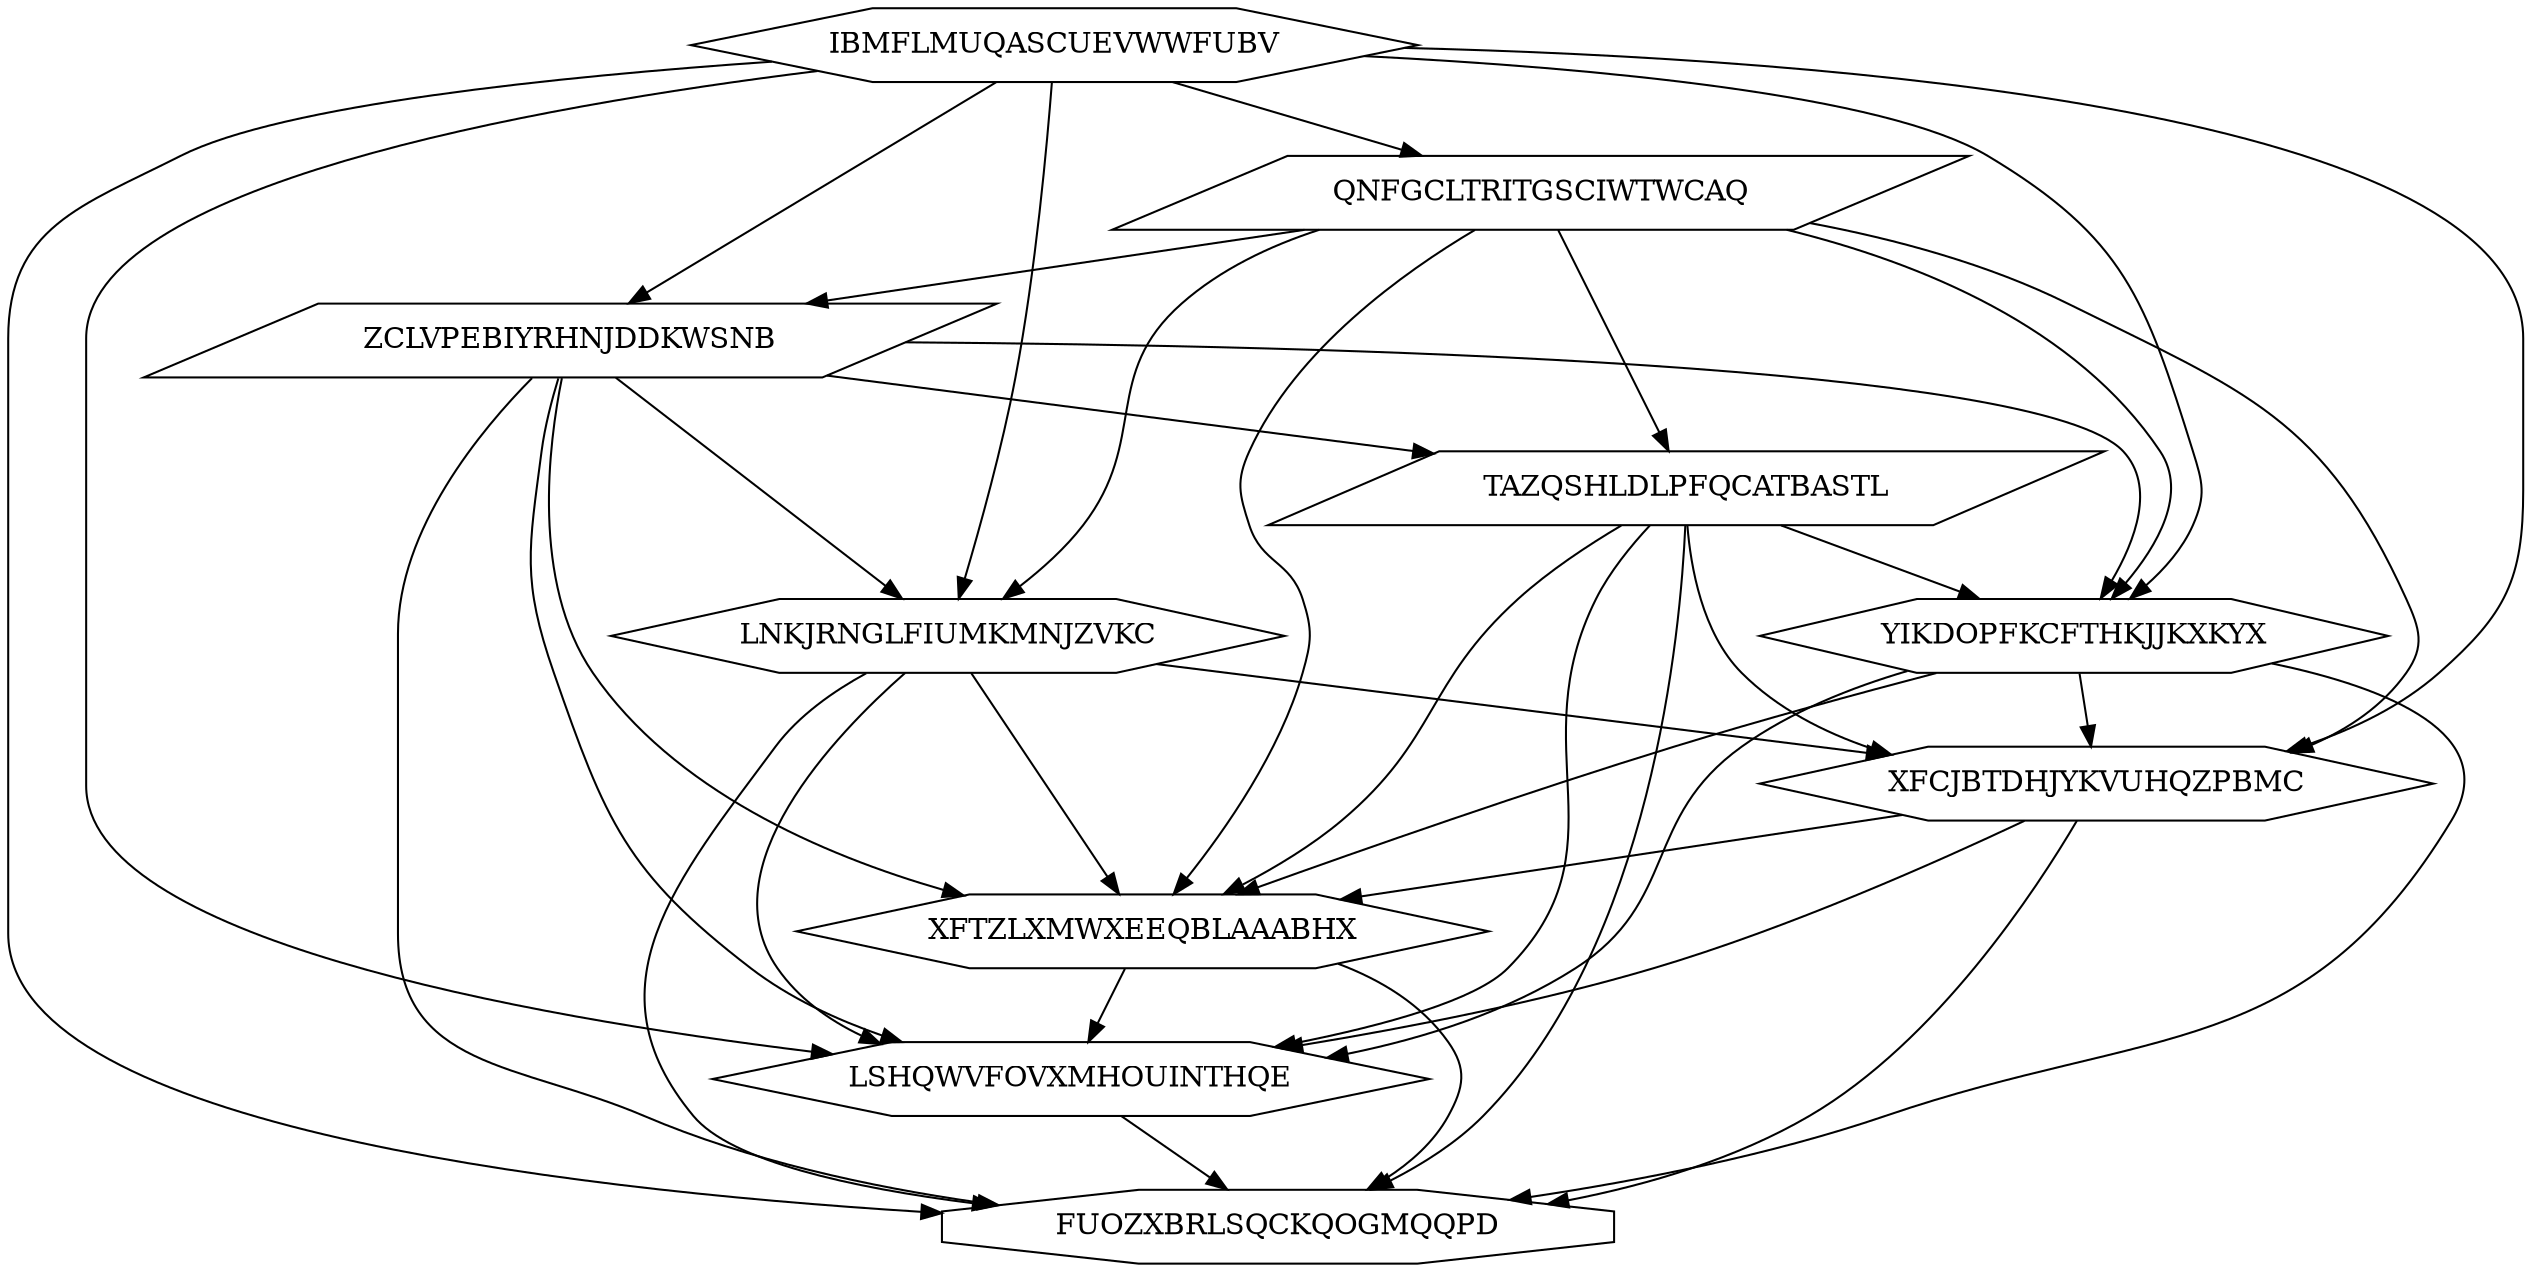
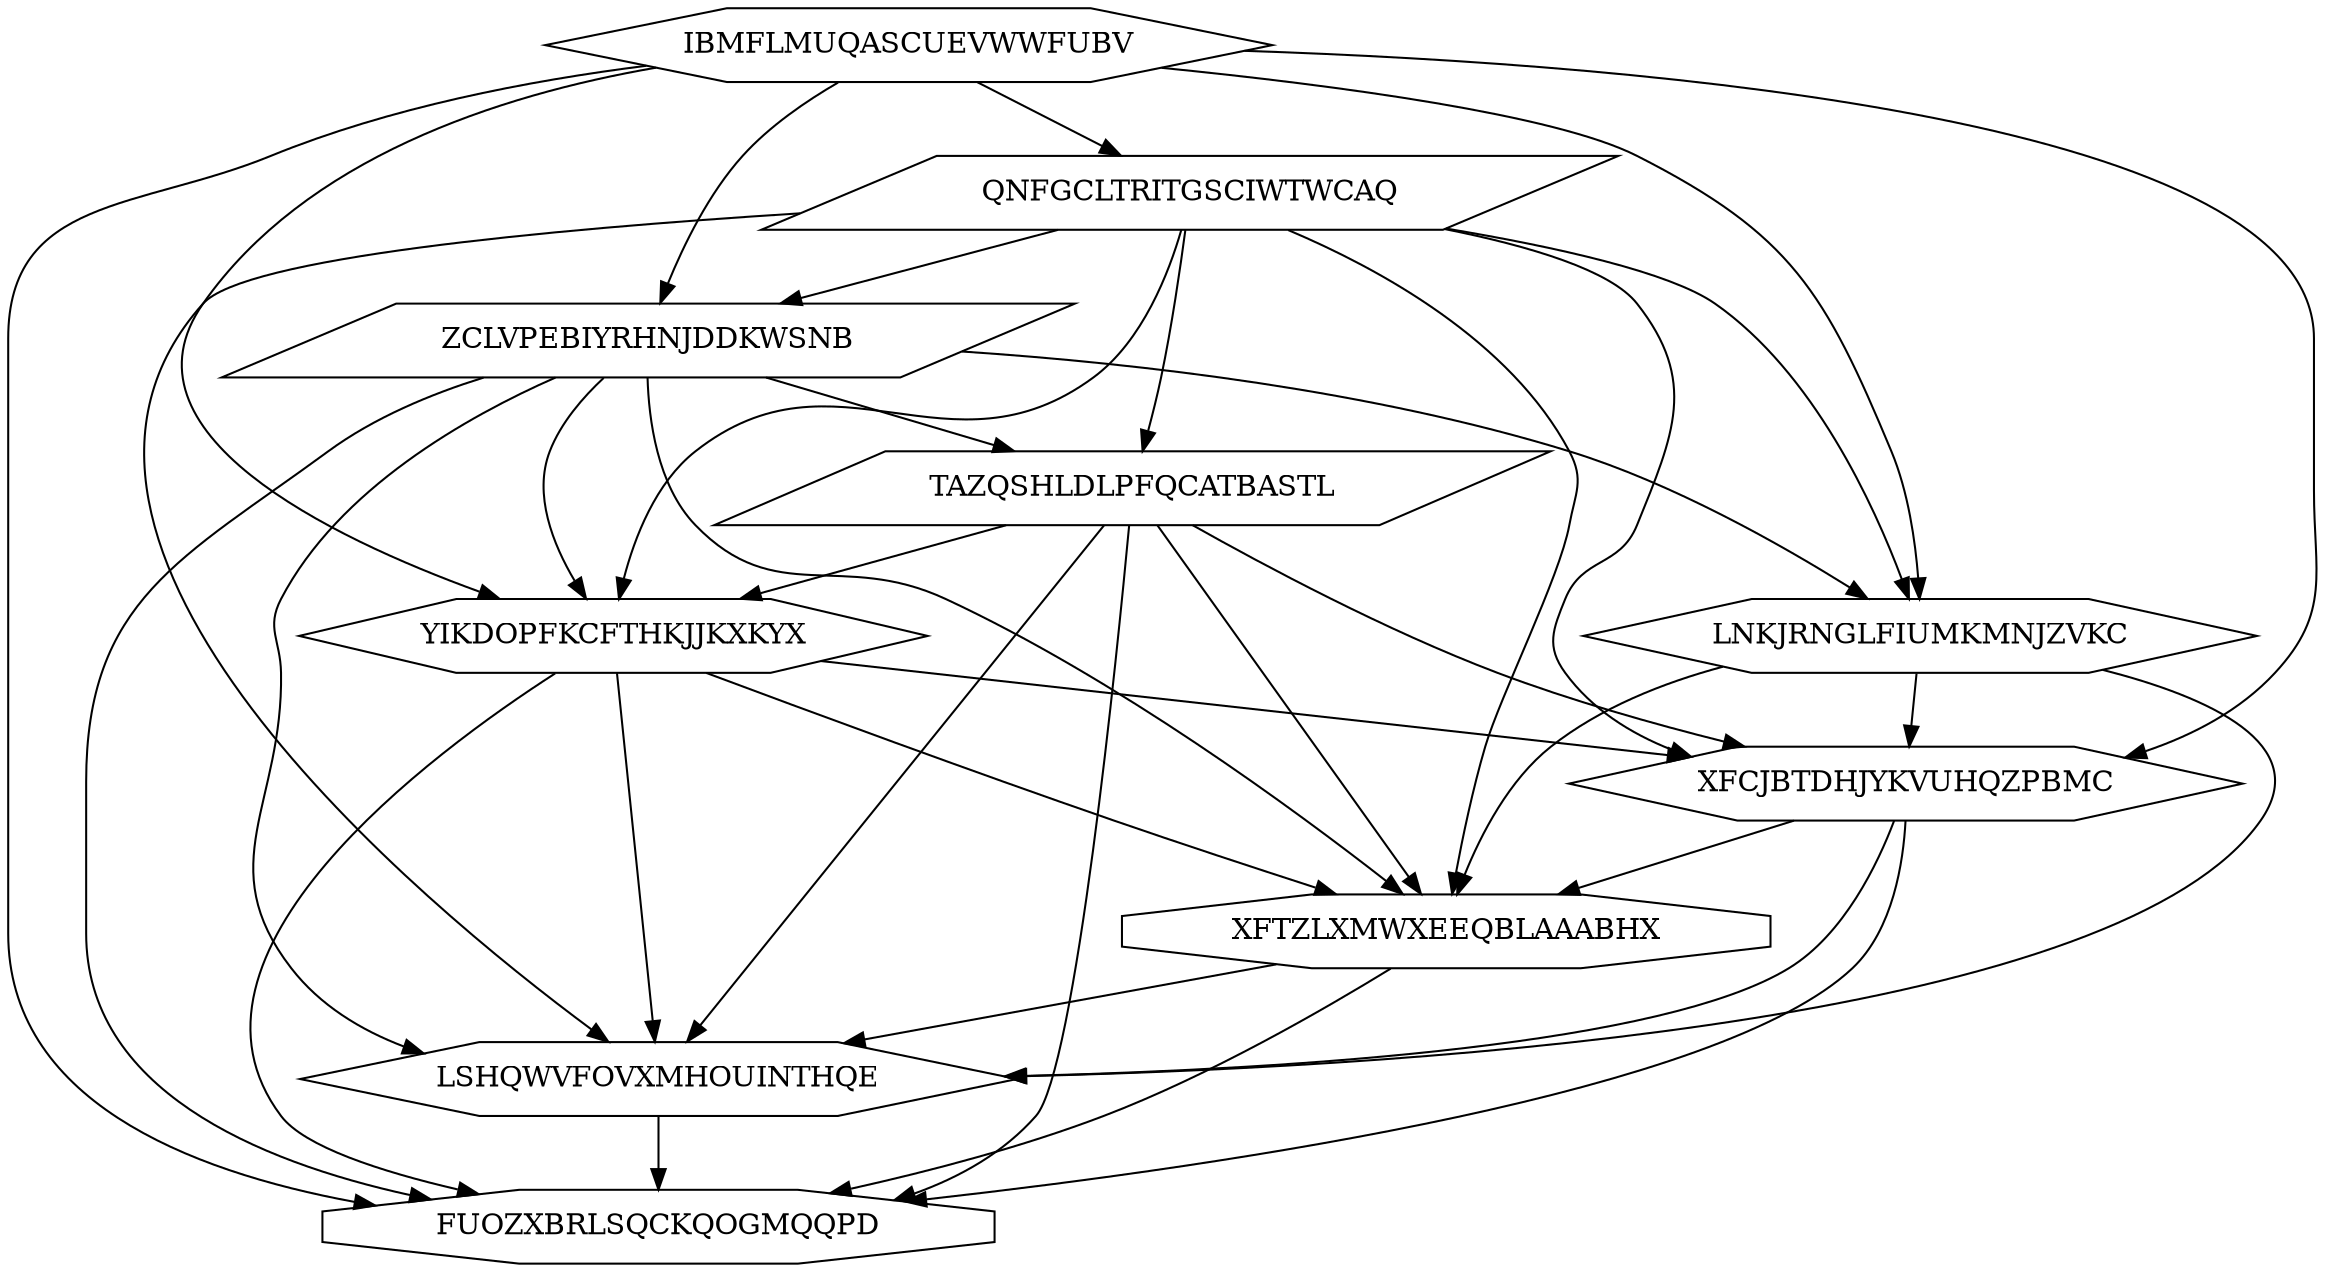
(86, 559) -> (150, 443)
(1143, 931) -> (1446, 931)
(646, 1009) -> none
